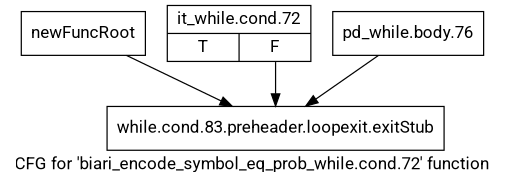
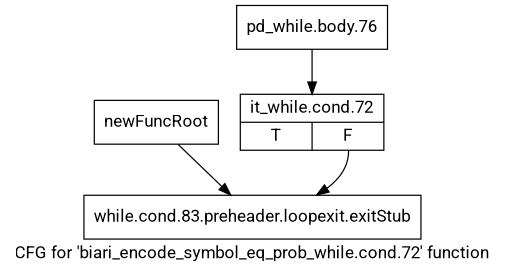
(347, 77) -> (312, 66)
